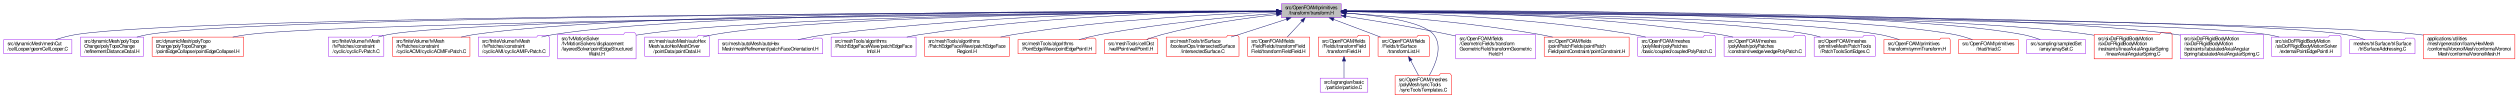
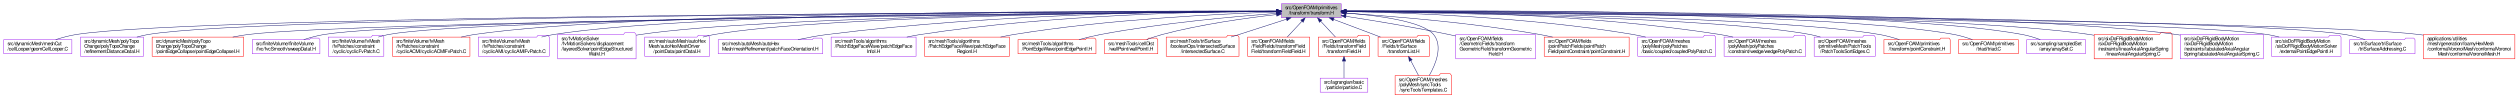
none -> (1328, 29)
none -> (286, 47)
(1917, 47) -> (1917, 47)
(2382, 47) -> (2382, 47)
